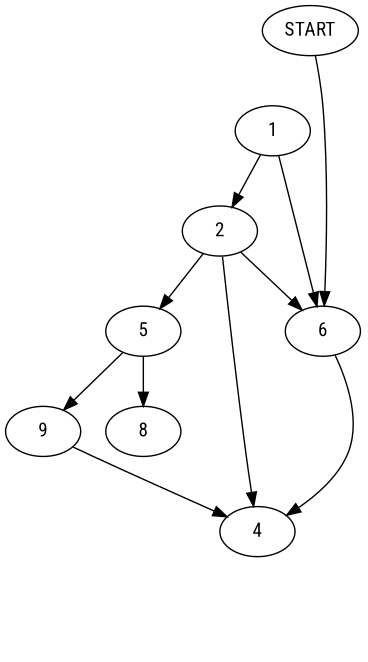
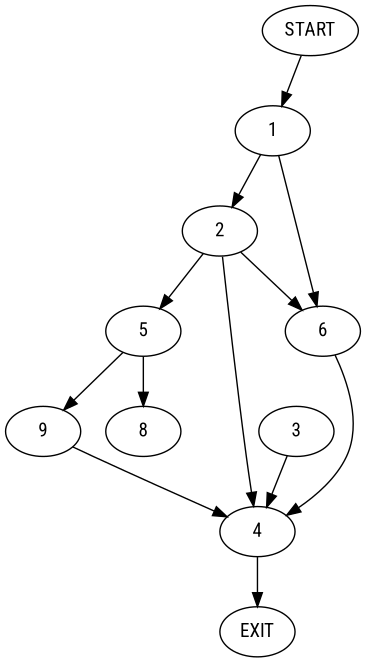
(326, 173) -> (294, 74)
none -> (296, 431)
none -> (257, 632)
